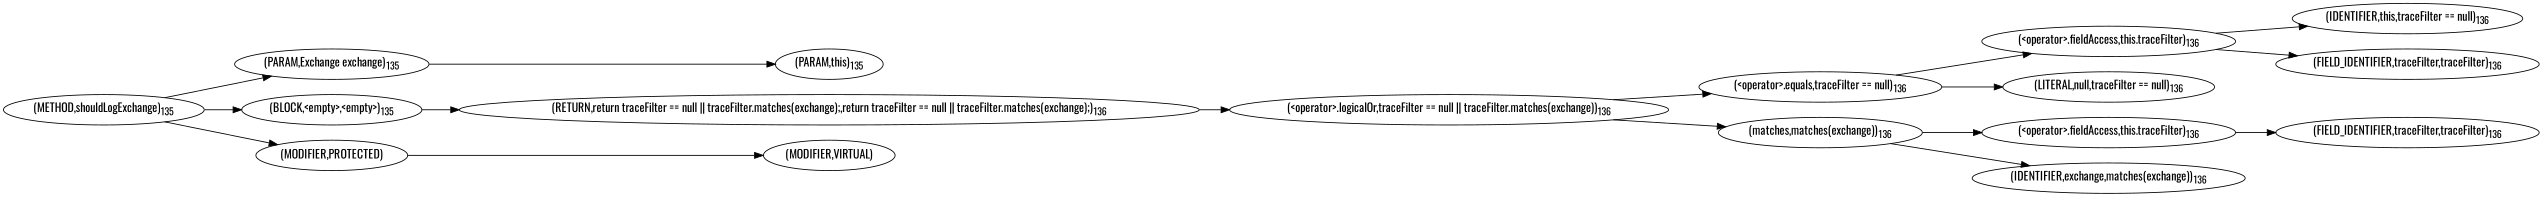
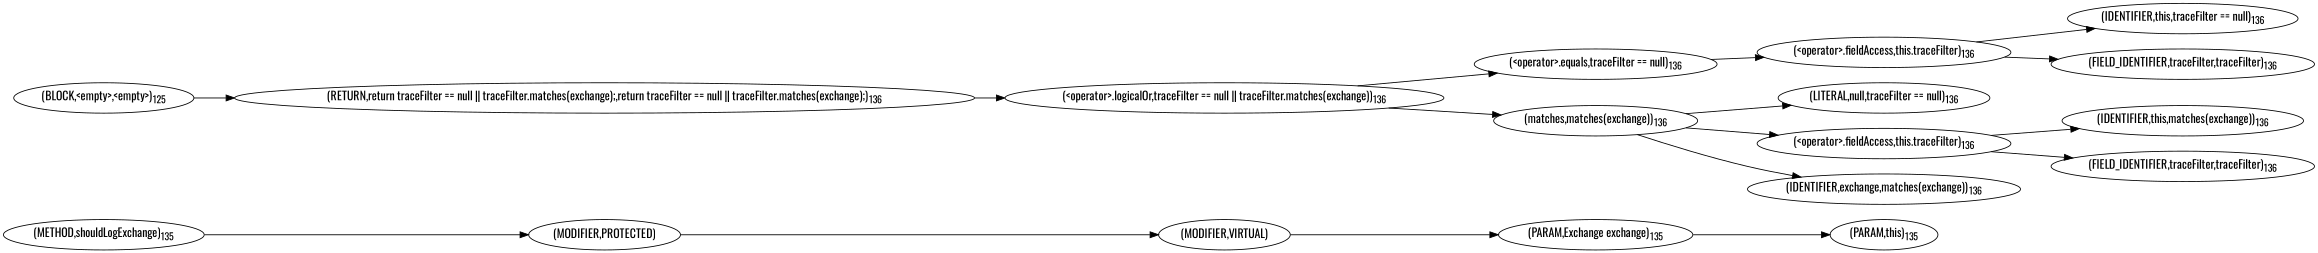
(1968, 87) -> (1734, 110)
(214, 88) -> (1390, 235)
(388, 109) -> (160, 97)
(219, 110) -> none
none -> (2183, 121)
